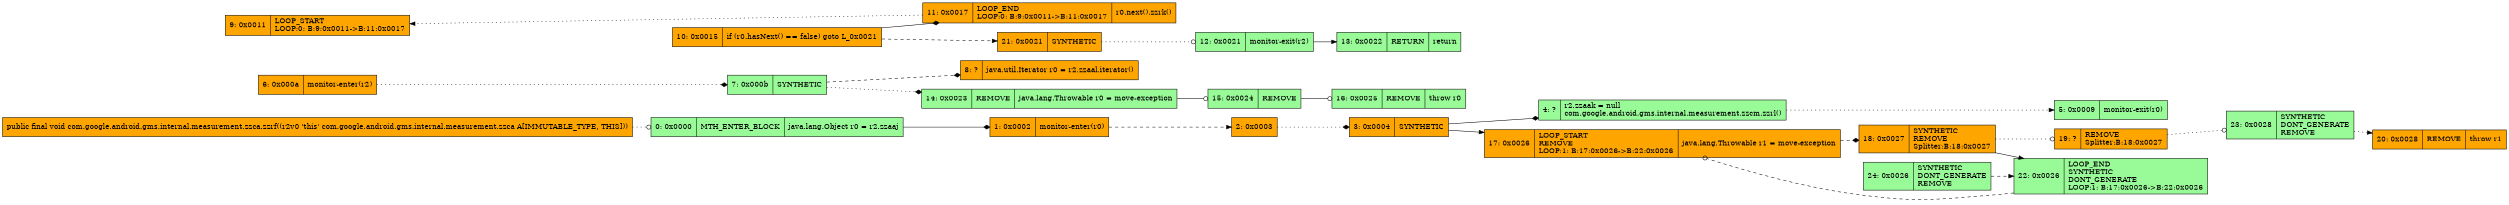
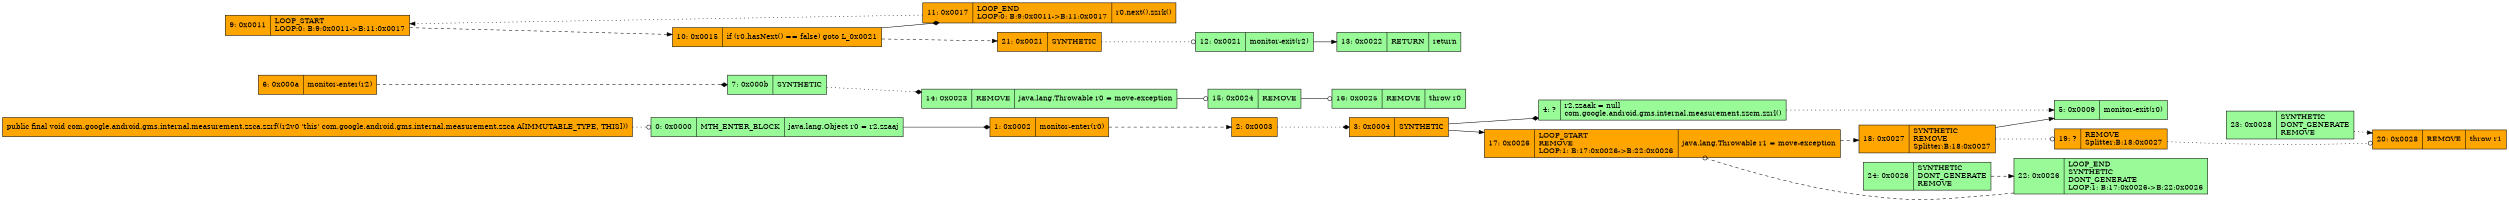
none -> (538, 31)
(1049, 70) -> none
(549, 85) -> (549, 85)
(2195, 132) -> (2268, 144)
(1847, 140) -> (1847, 140)
(2007, 155) -> (2022, 123)
